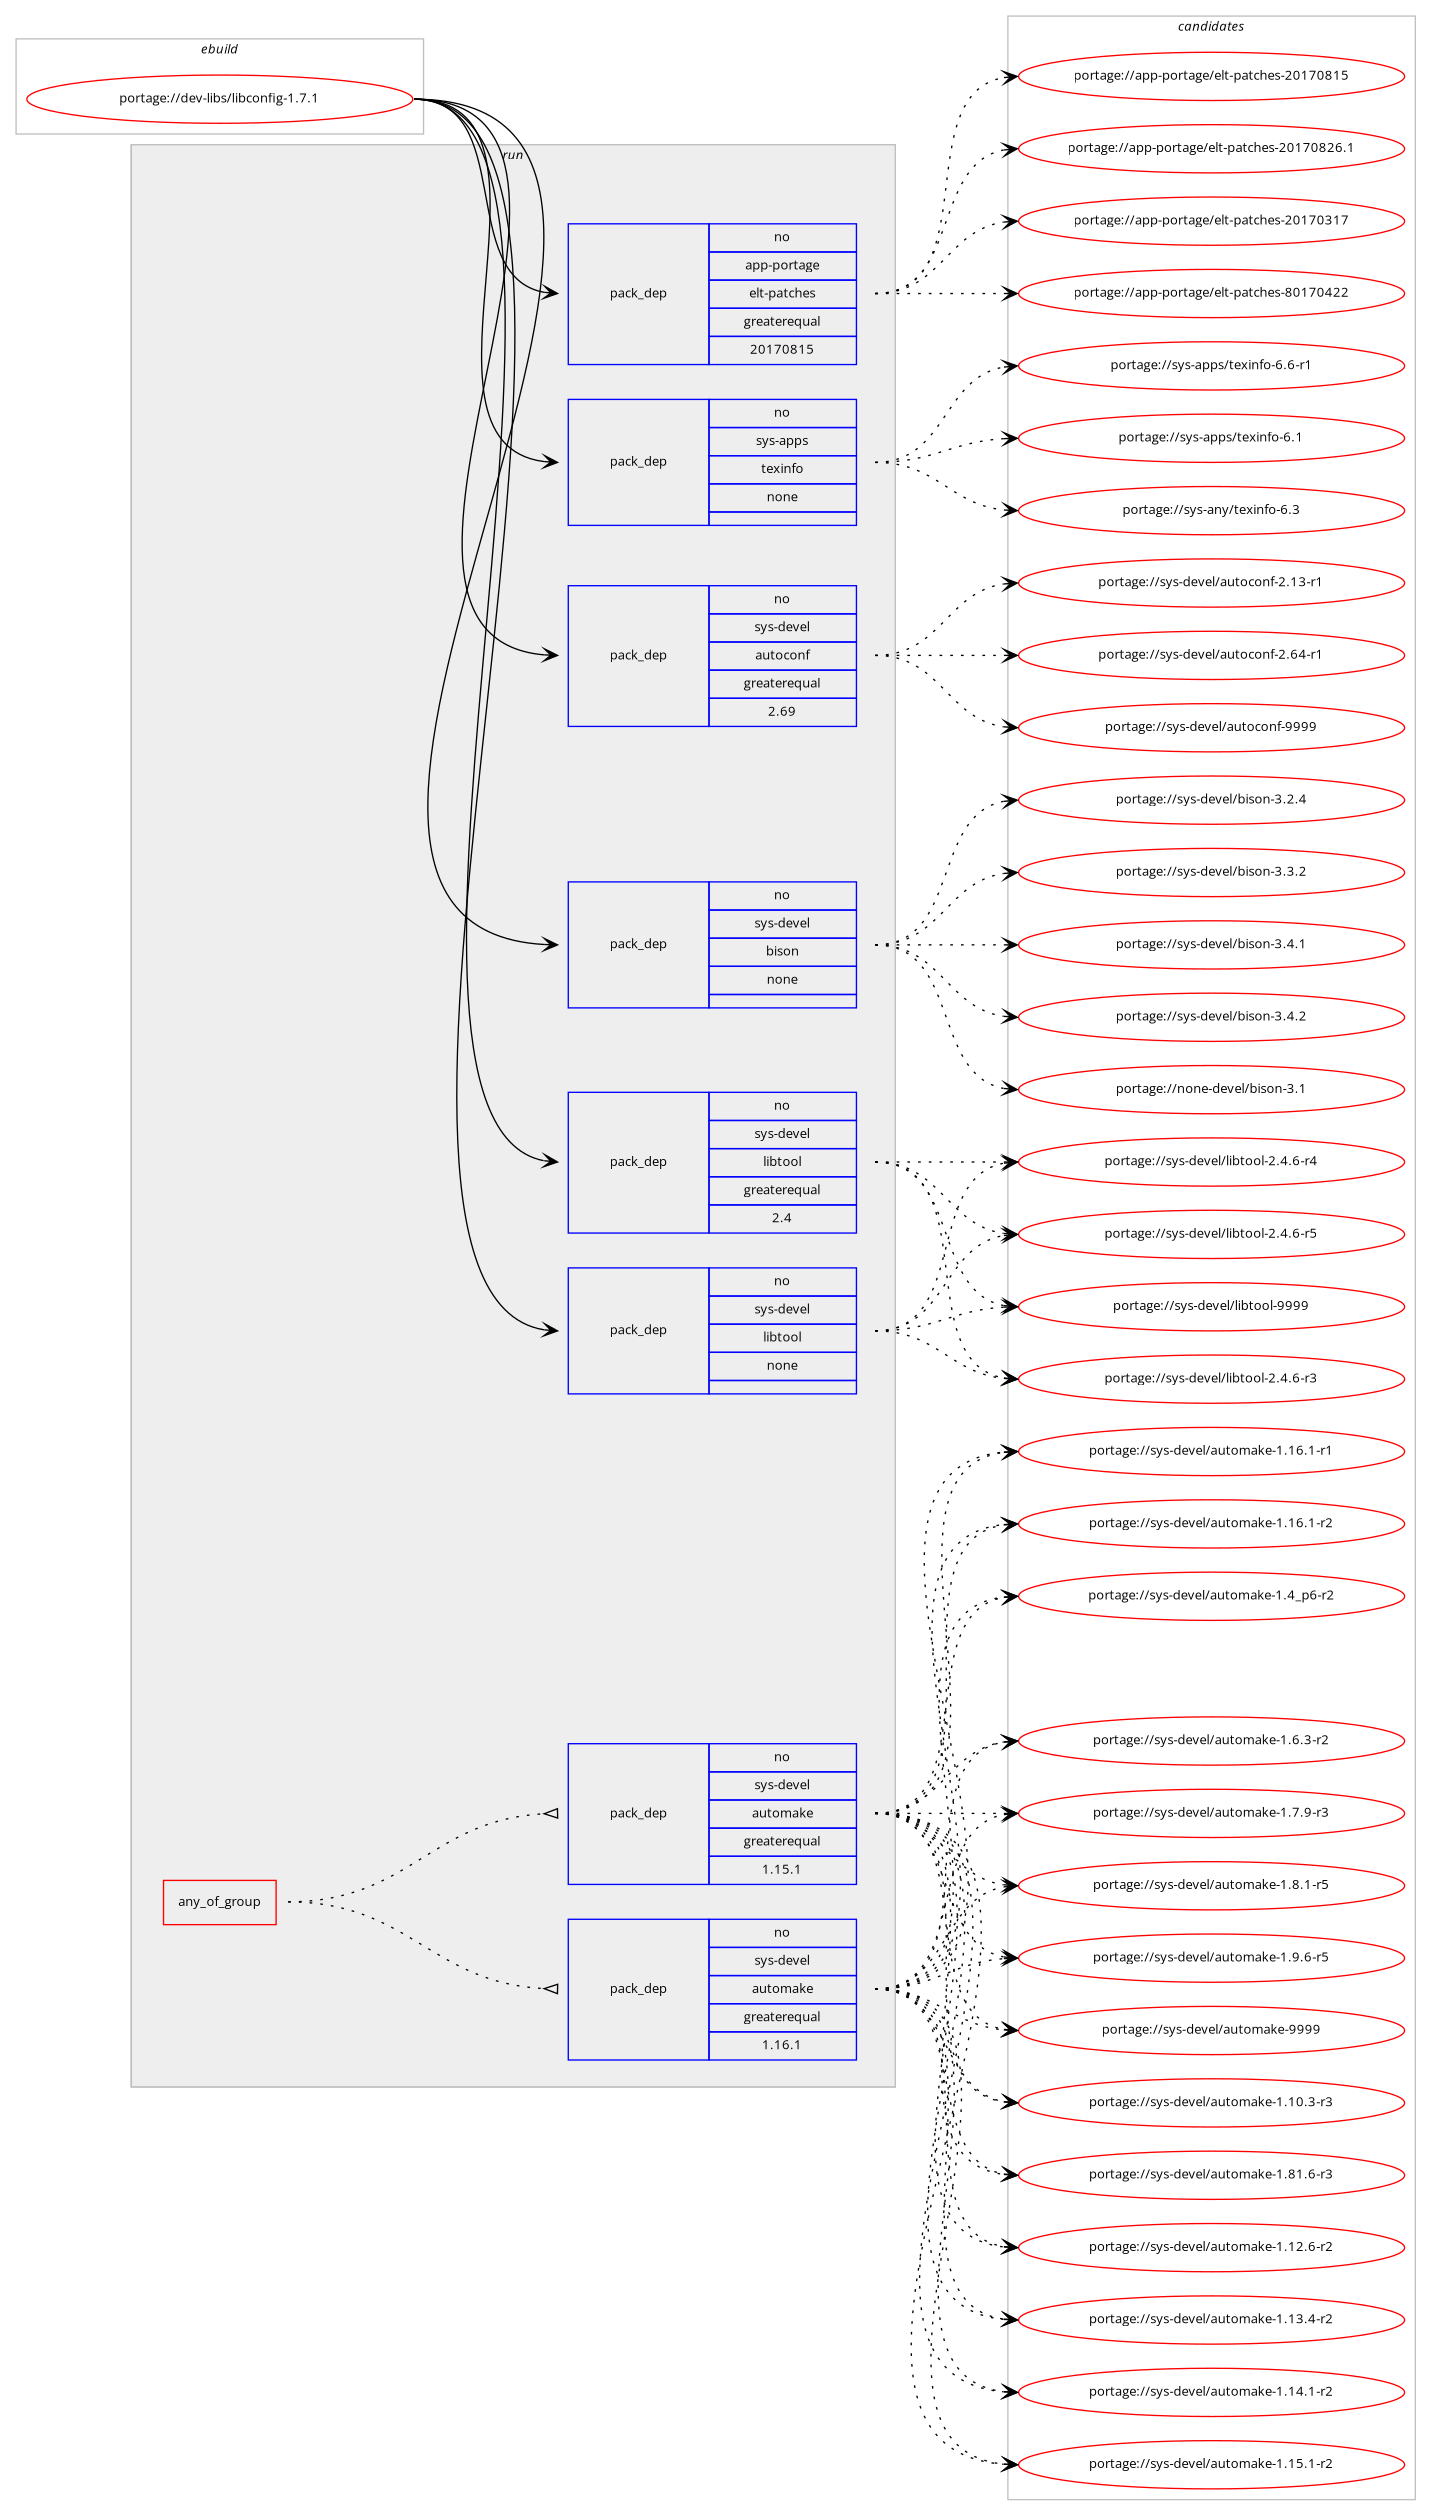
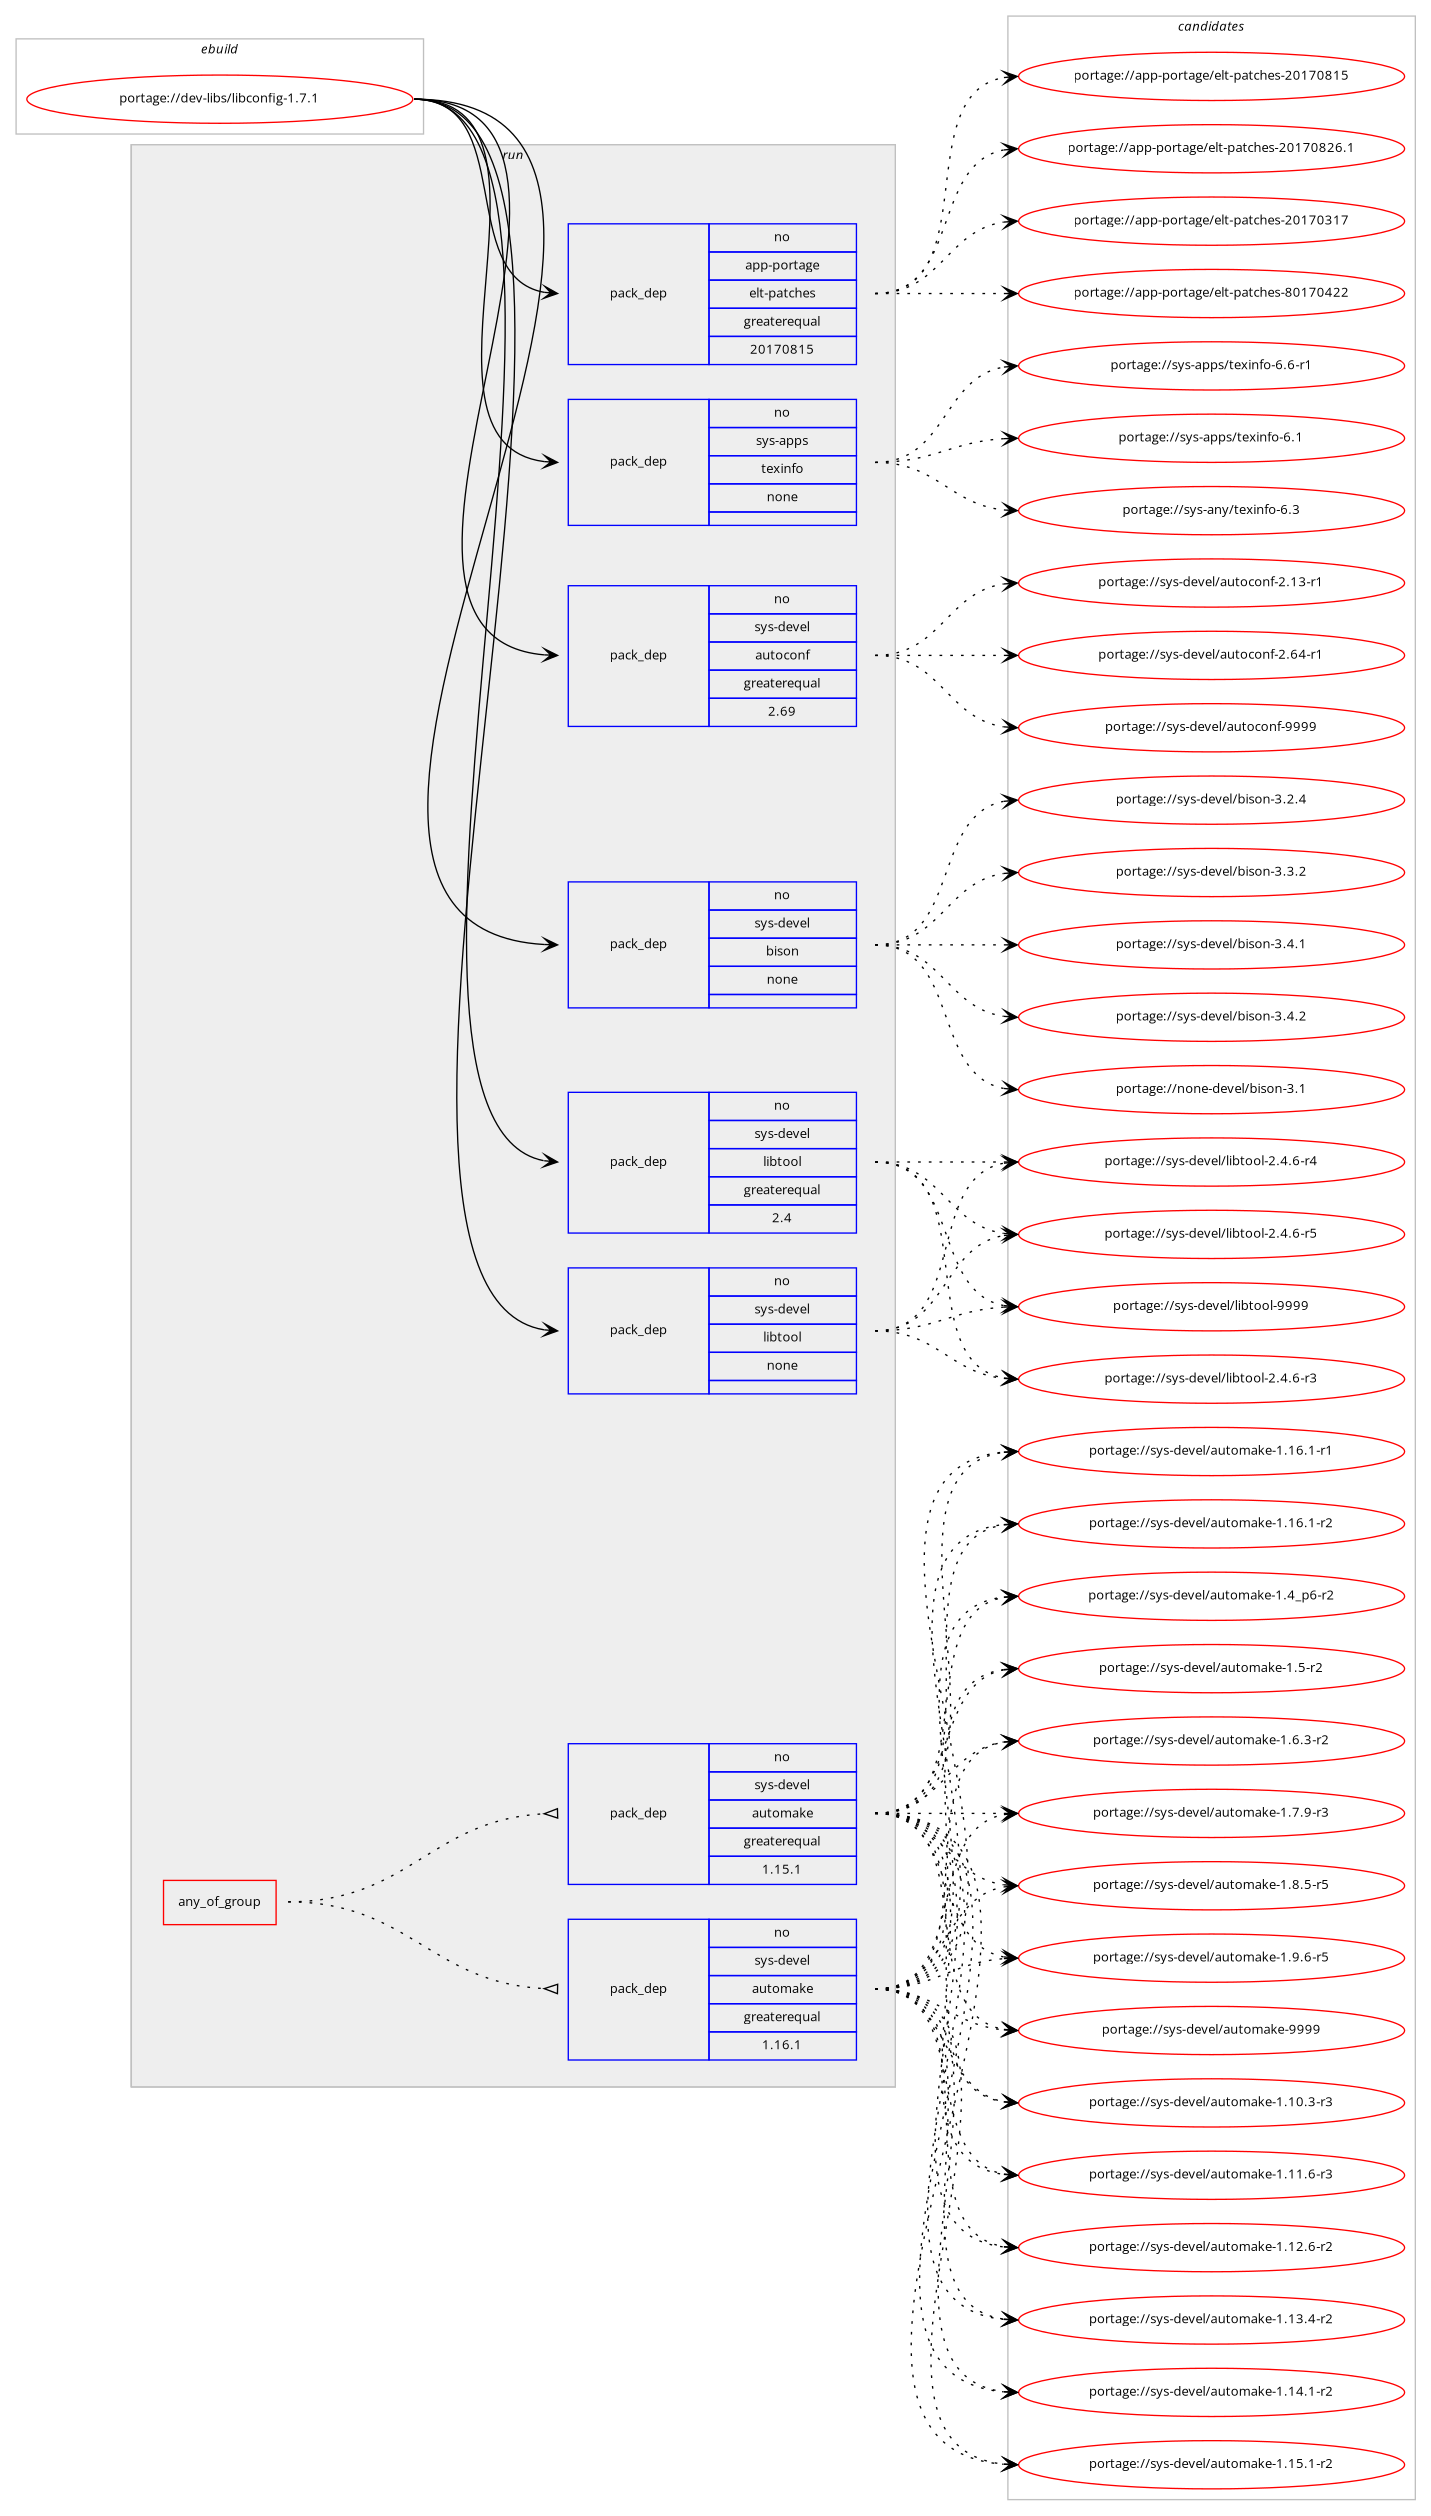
none -> (1212, 1669)
(1212, 1886) -> (1212, 1886)
(1212, 2175) -> (1212, 2175)
